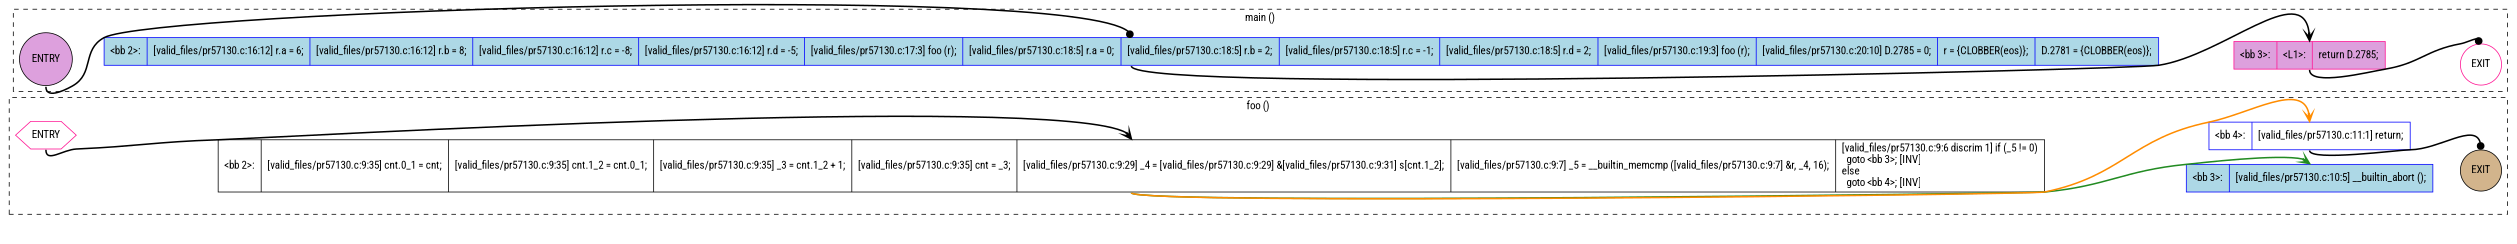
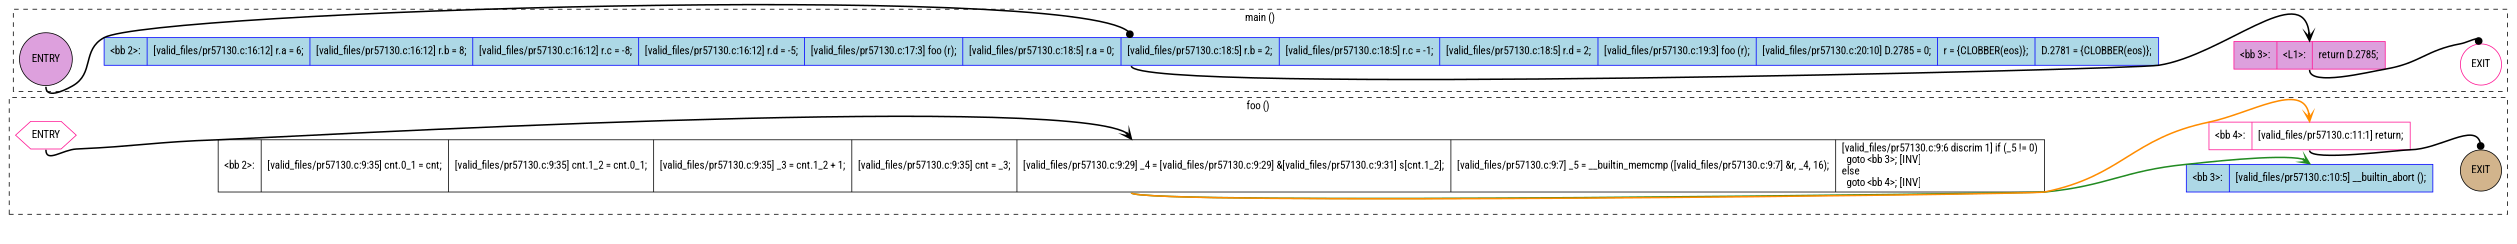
(2310, 136) -> (2310, 136)
